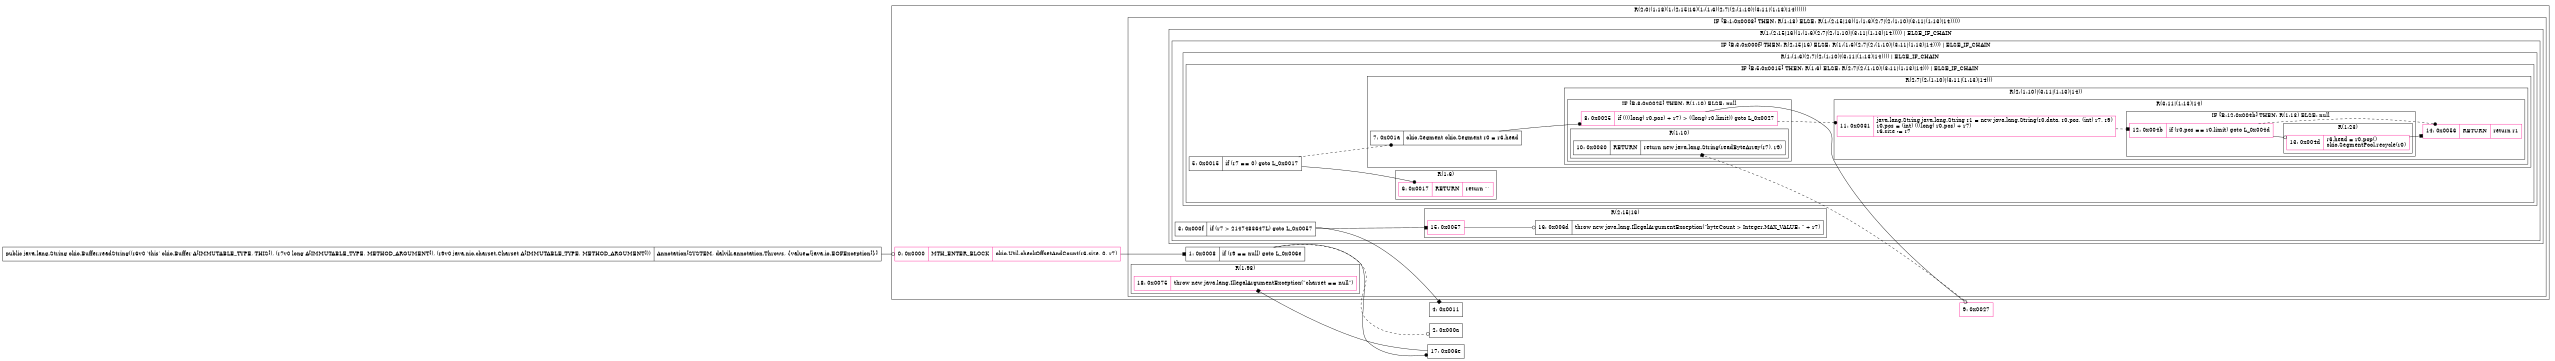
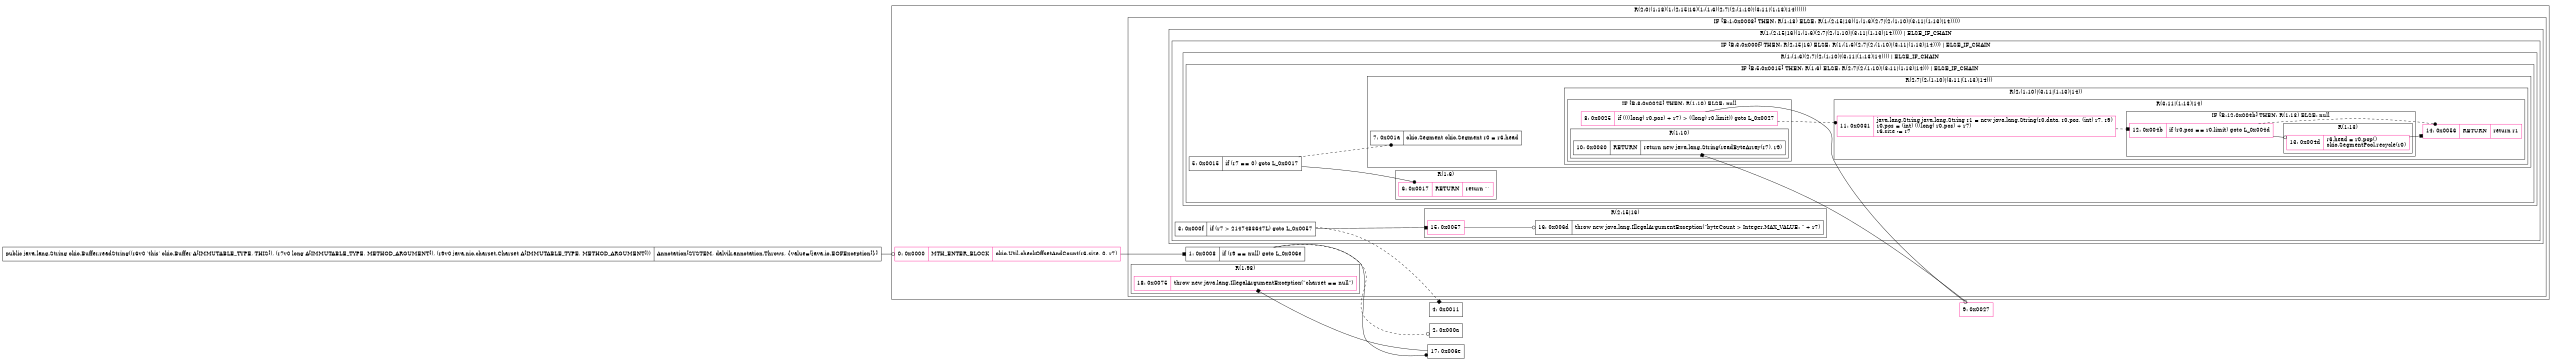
(1539, 127) -> none
(2348, 128) -> (2348, 128)
(1843, 216) -> (1843, 216)
(1384, 251) -> (1384, 251)
